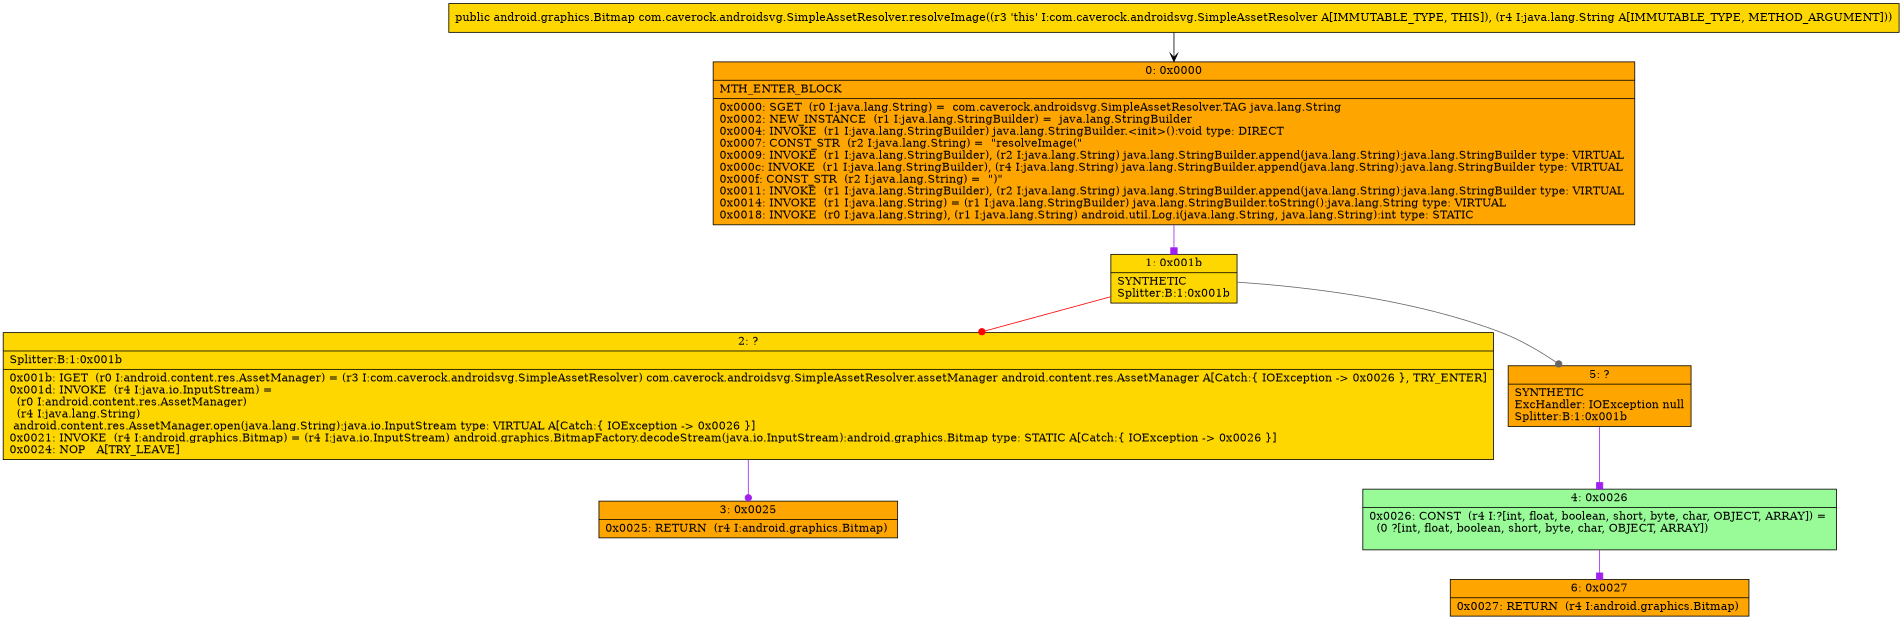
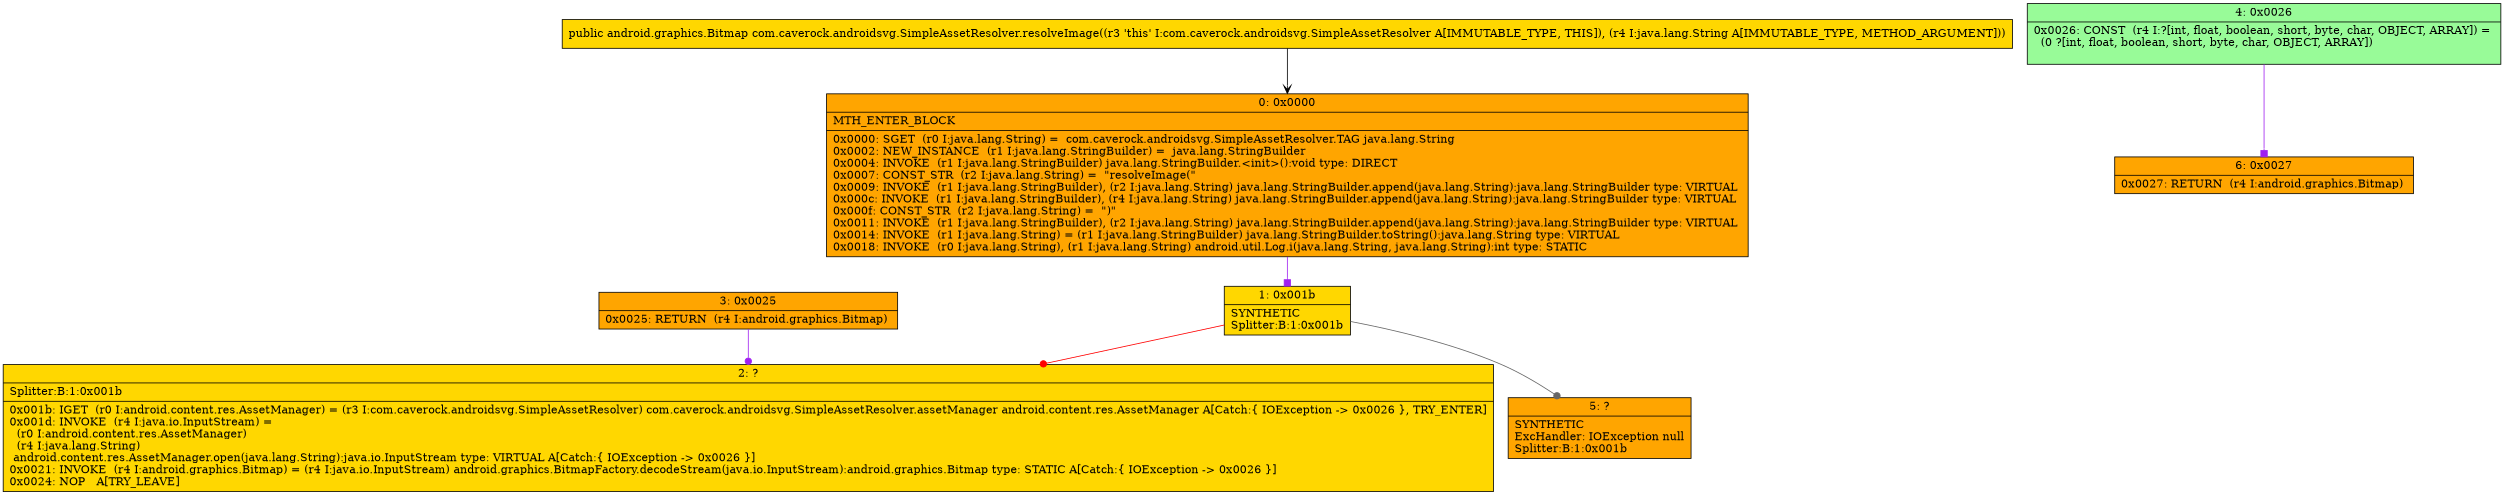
(1600, 454) -> none
(748, 477) -> (748, 343)
